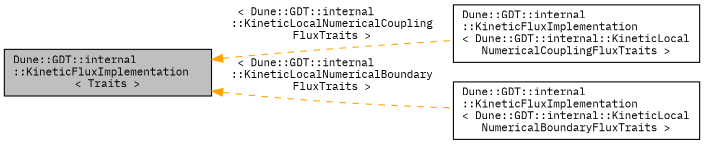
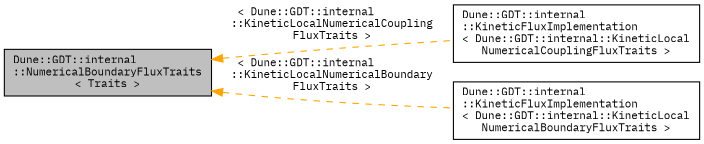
(108, 73) -> (108, 73)
